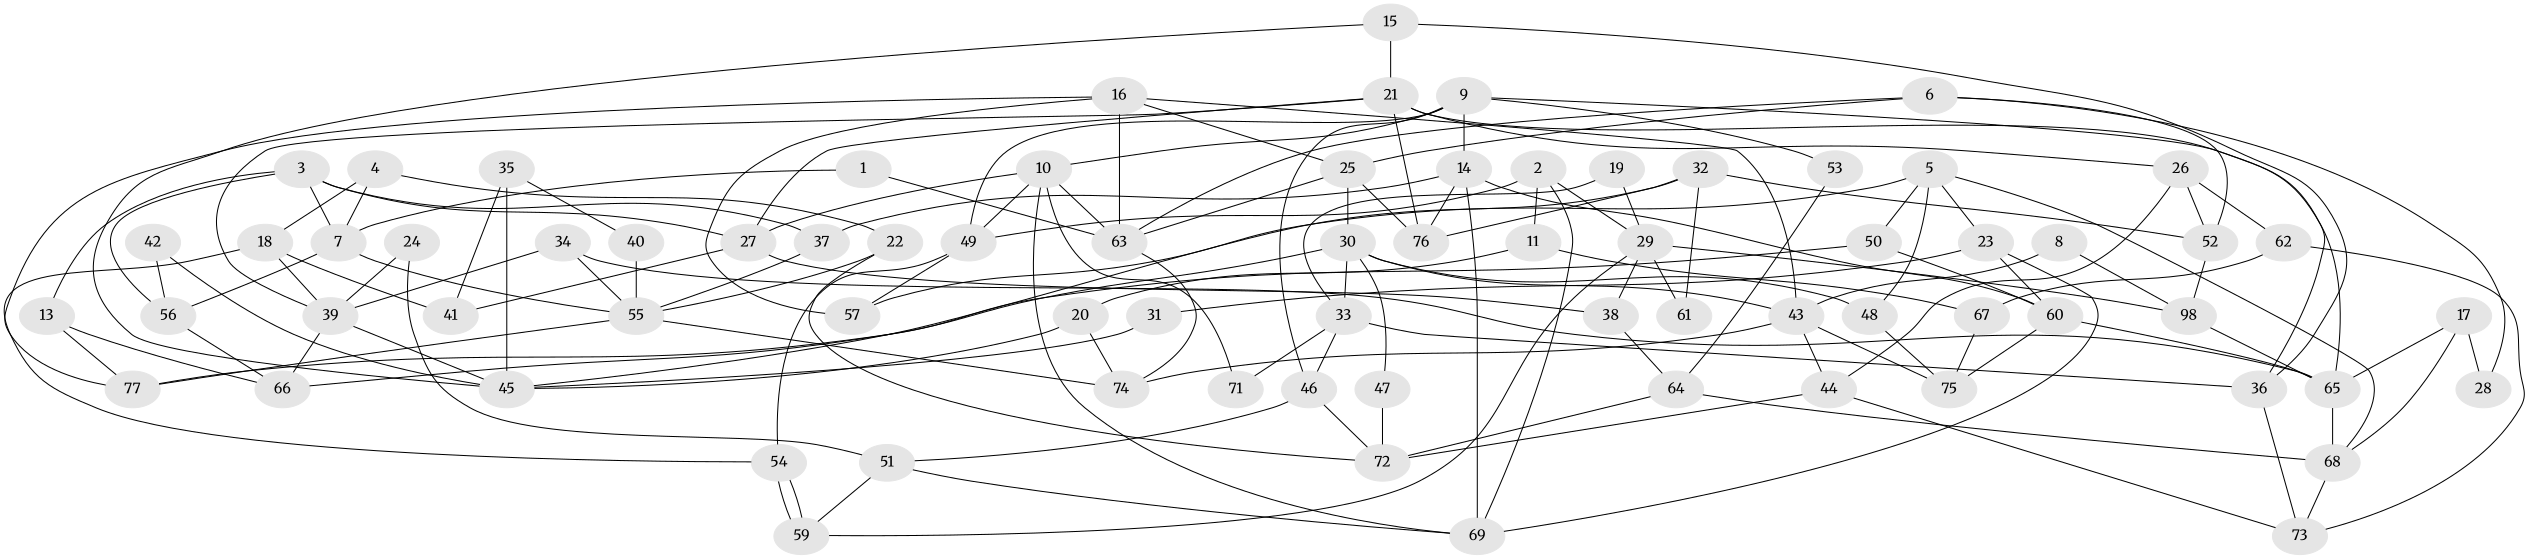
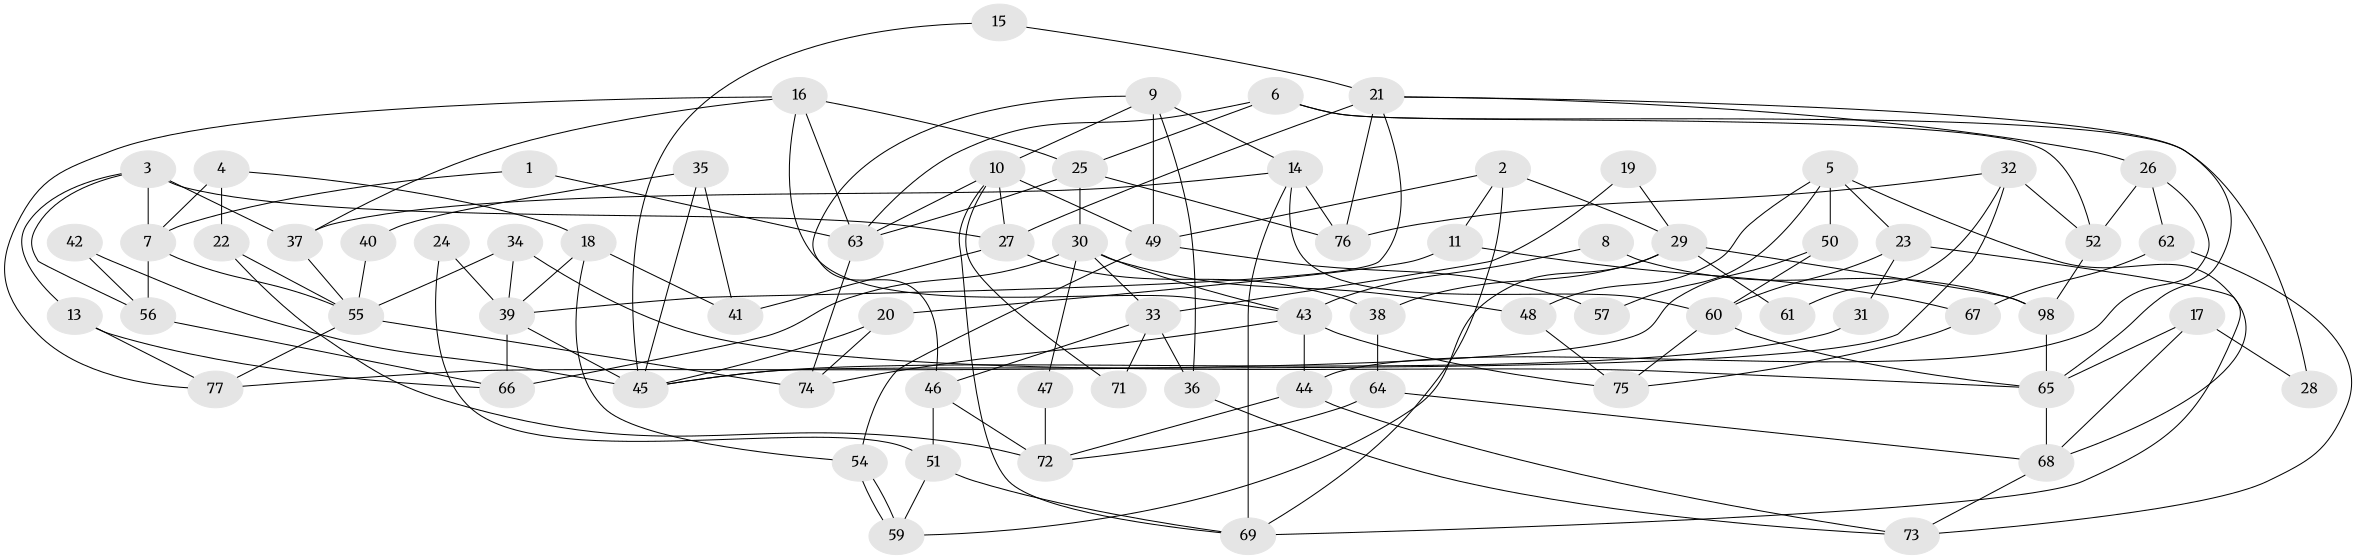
(1983, 80) -> none
(802, 142) -> (536, 139)
(1835, 169) -> none
